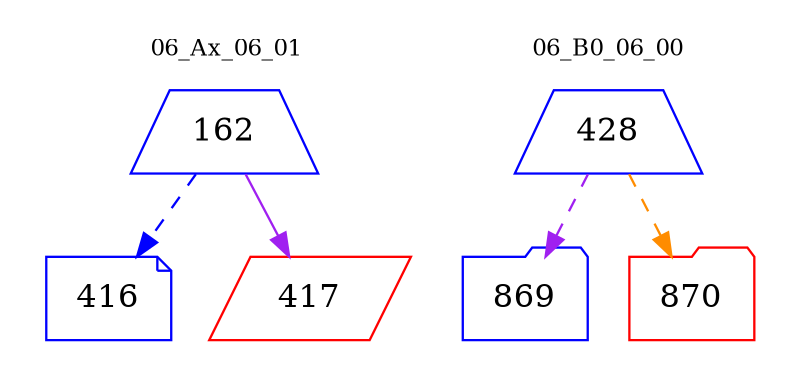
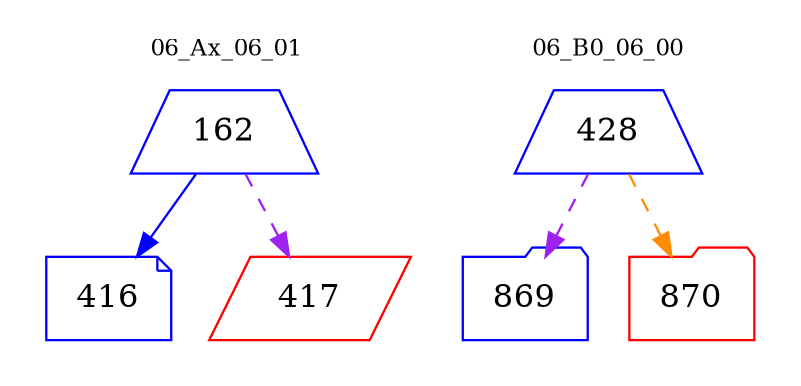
(262, 205) -> (262, 205)
(173, 206) -> (173, 206)
